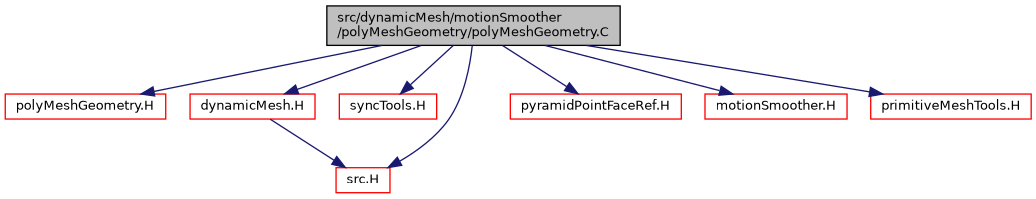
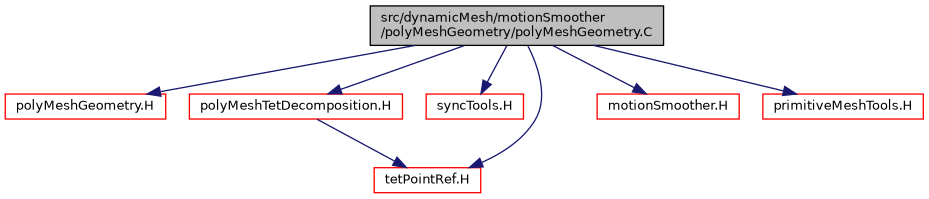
(253, 107) -> (296, 107)
(596, 107) -> none
(363, 180) -> (427, 180)
